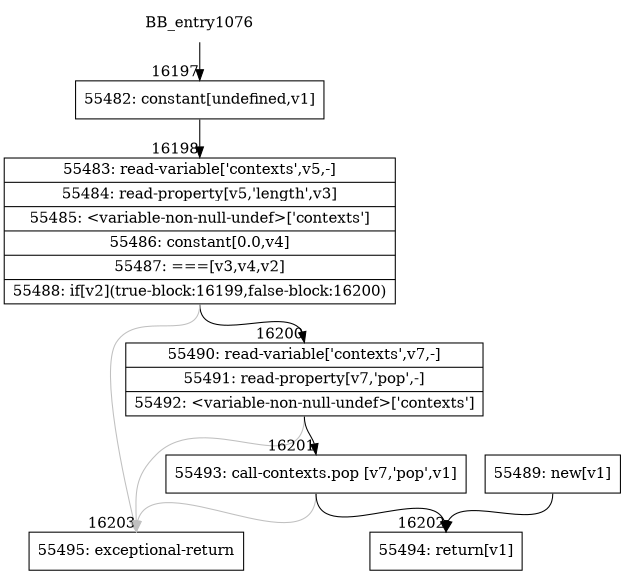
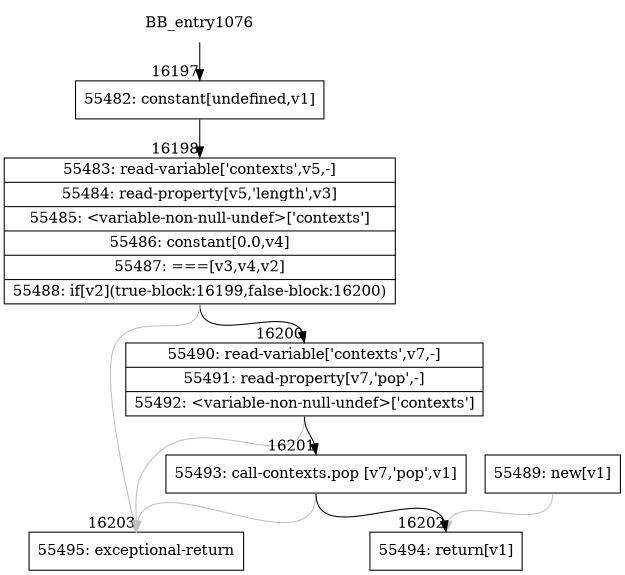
(505, 513) -> (505, 513)
